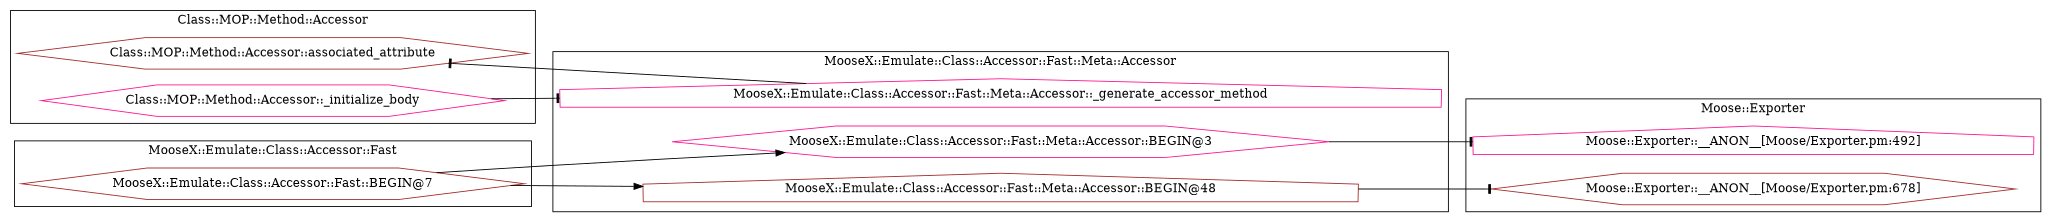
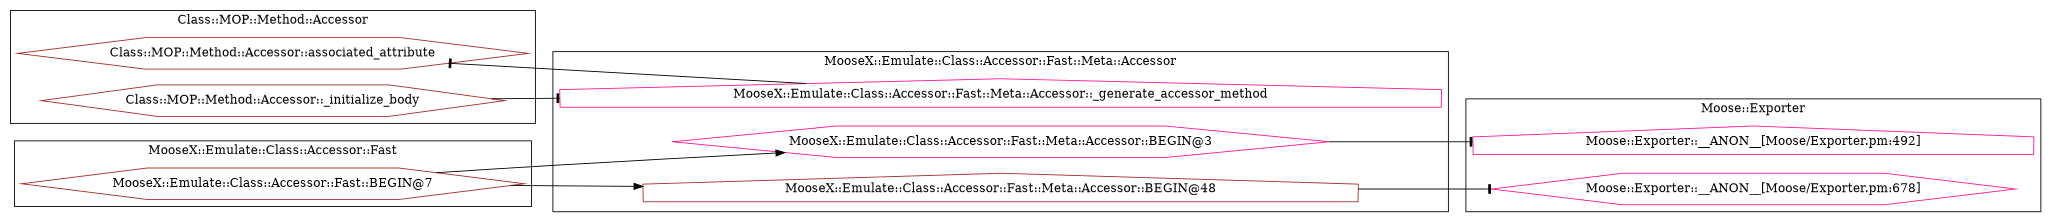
(273, 101) -> (273, 101)
(1753, 189) -> (1753, 189)
